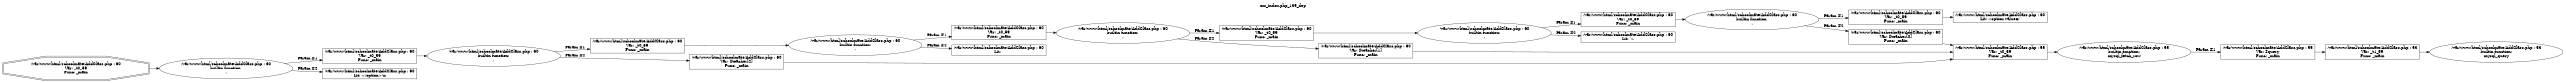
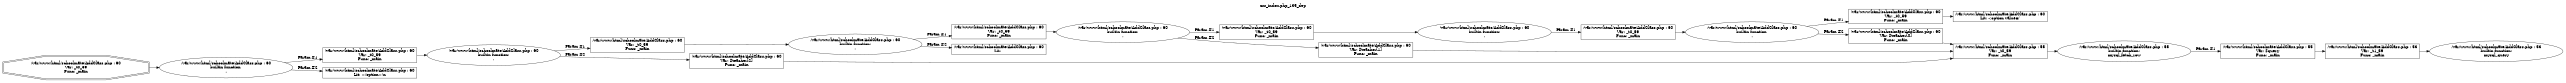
(1628, 37) -> none
